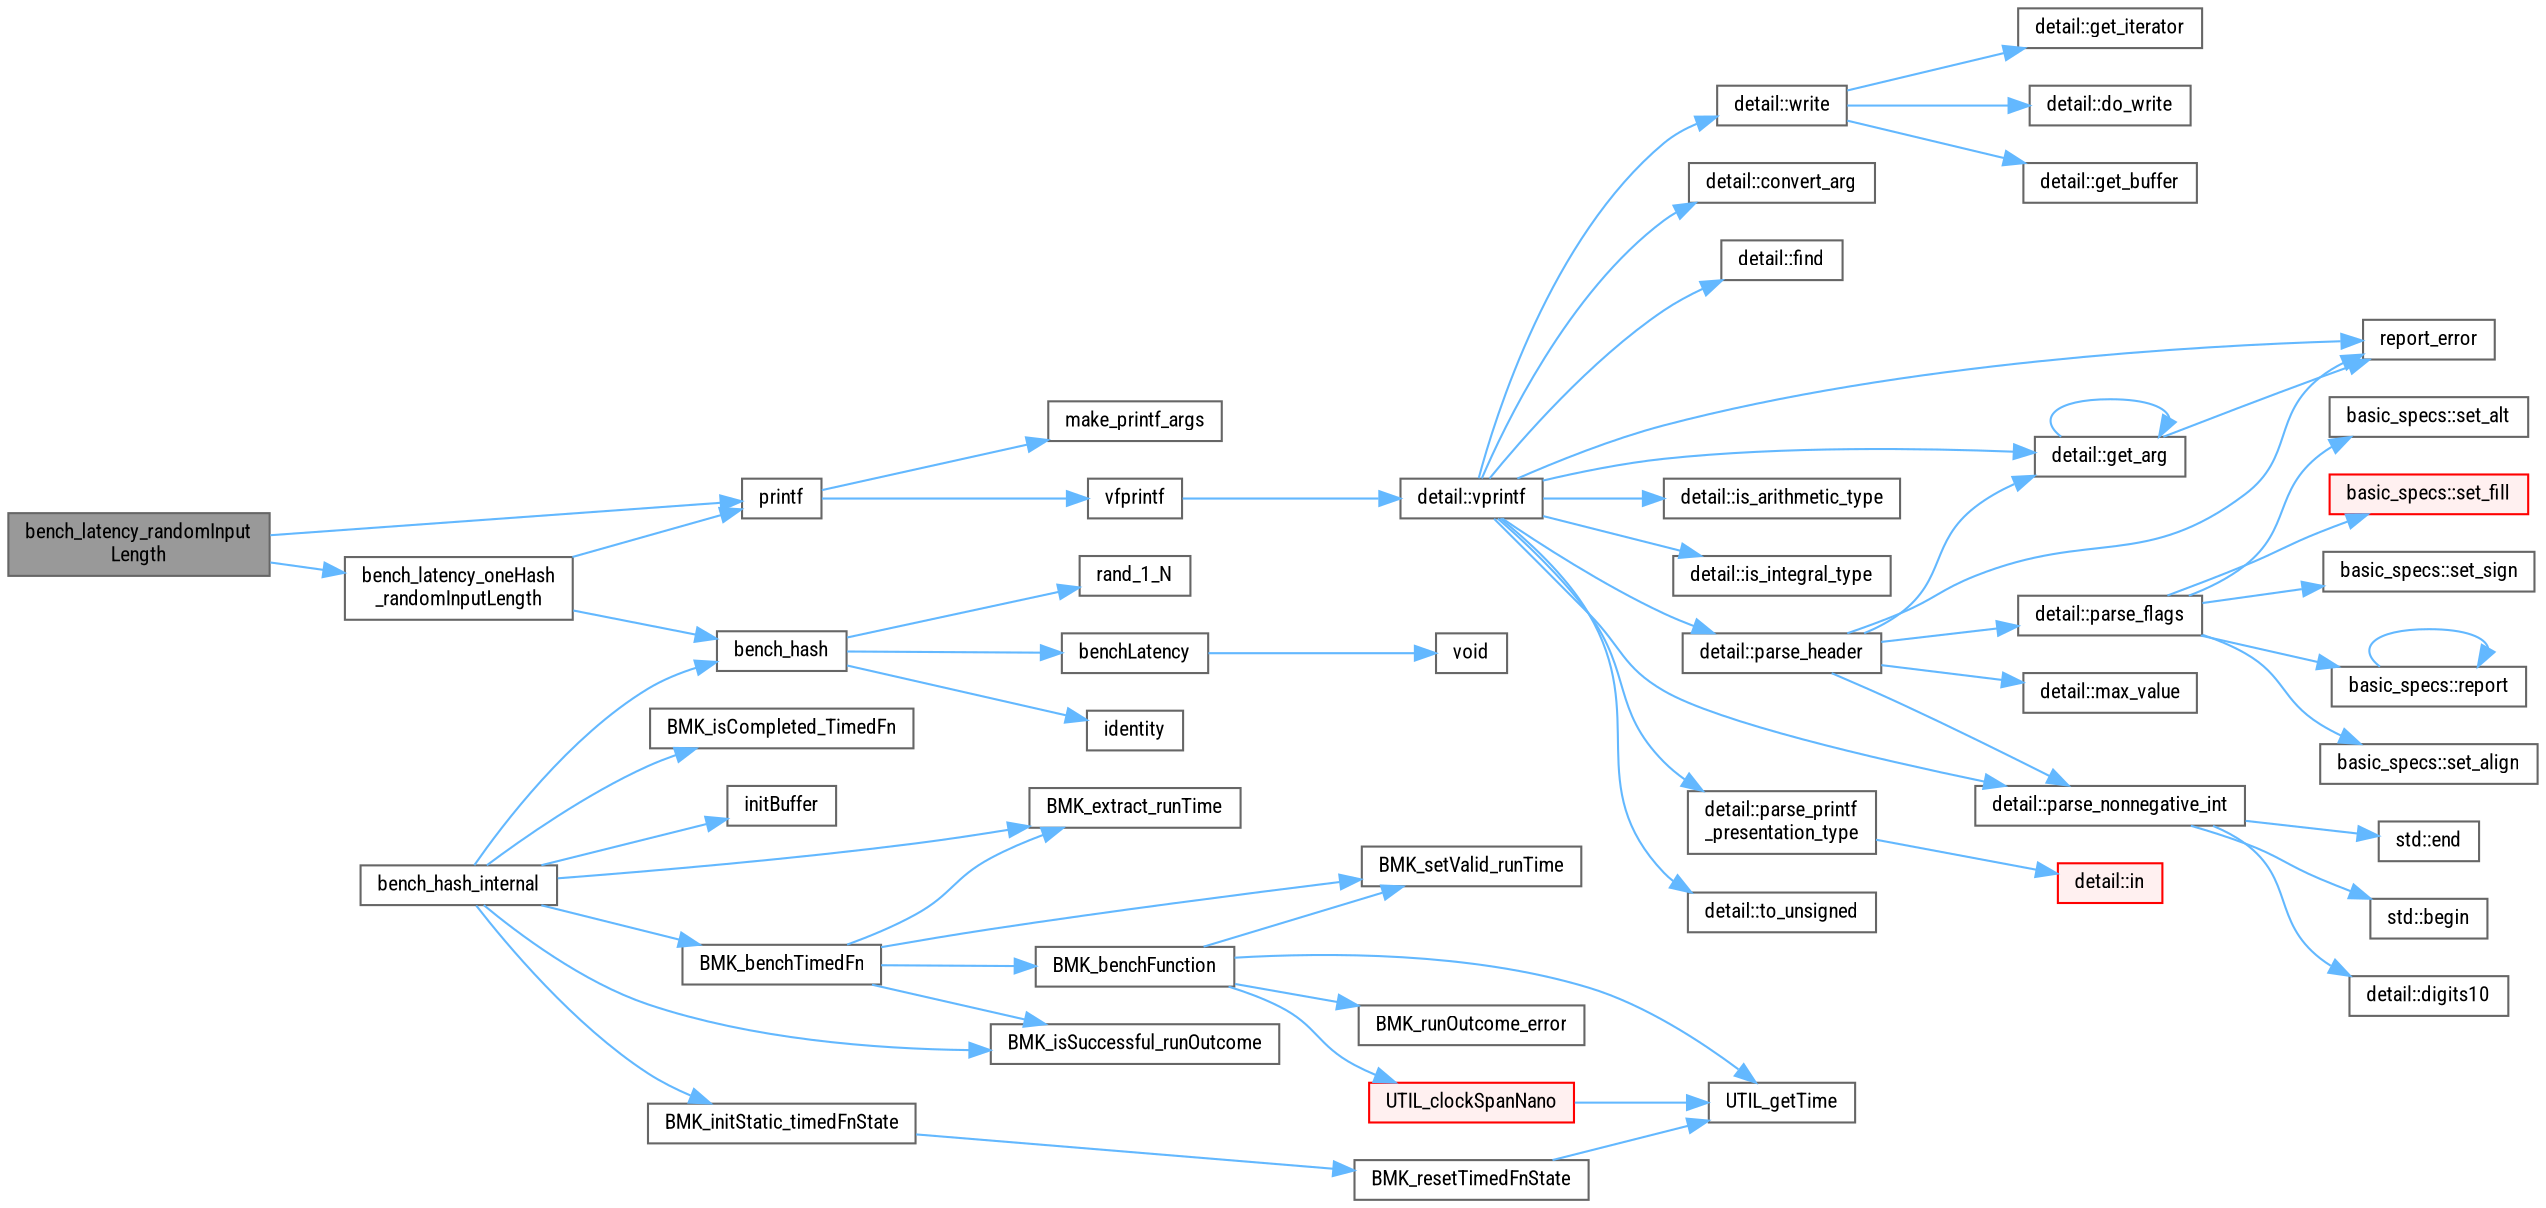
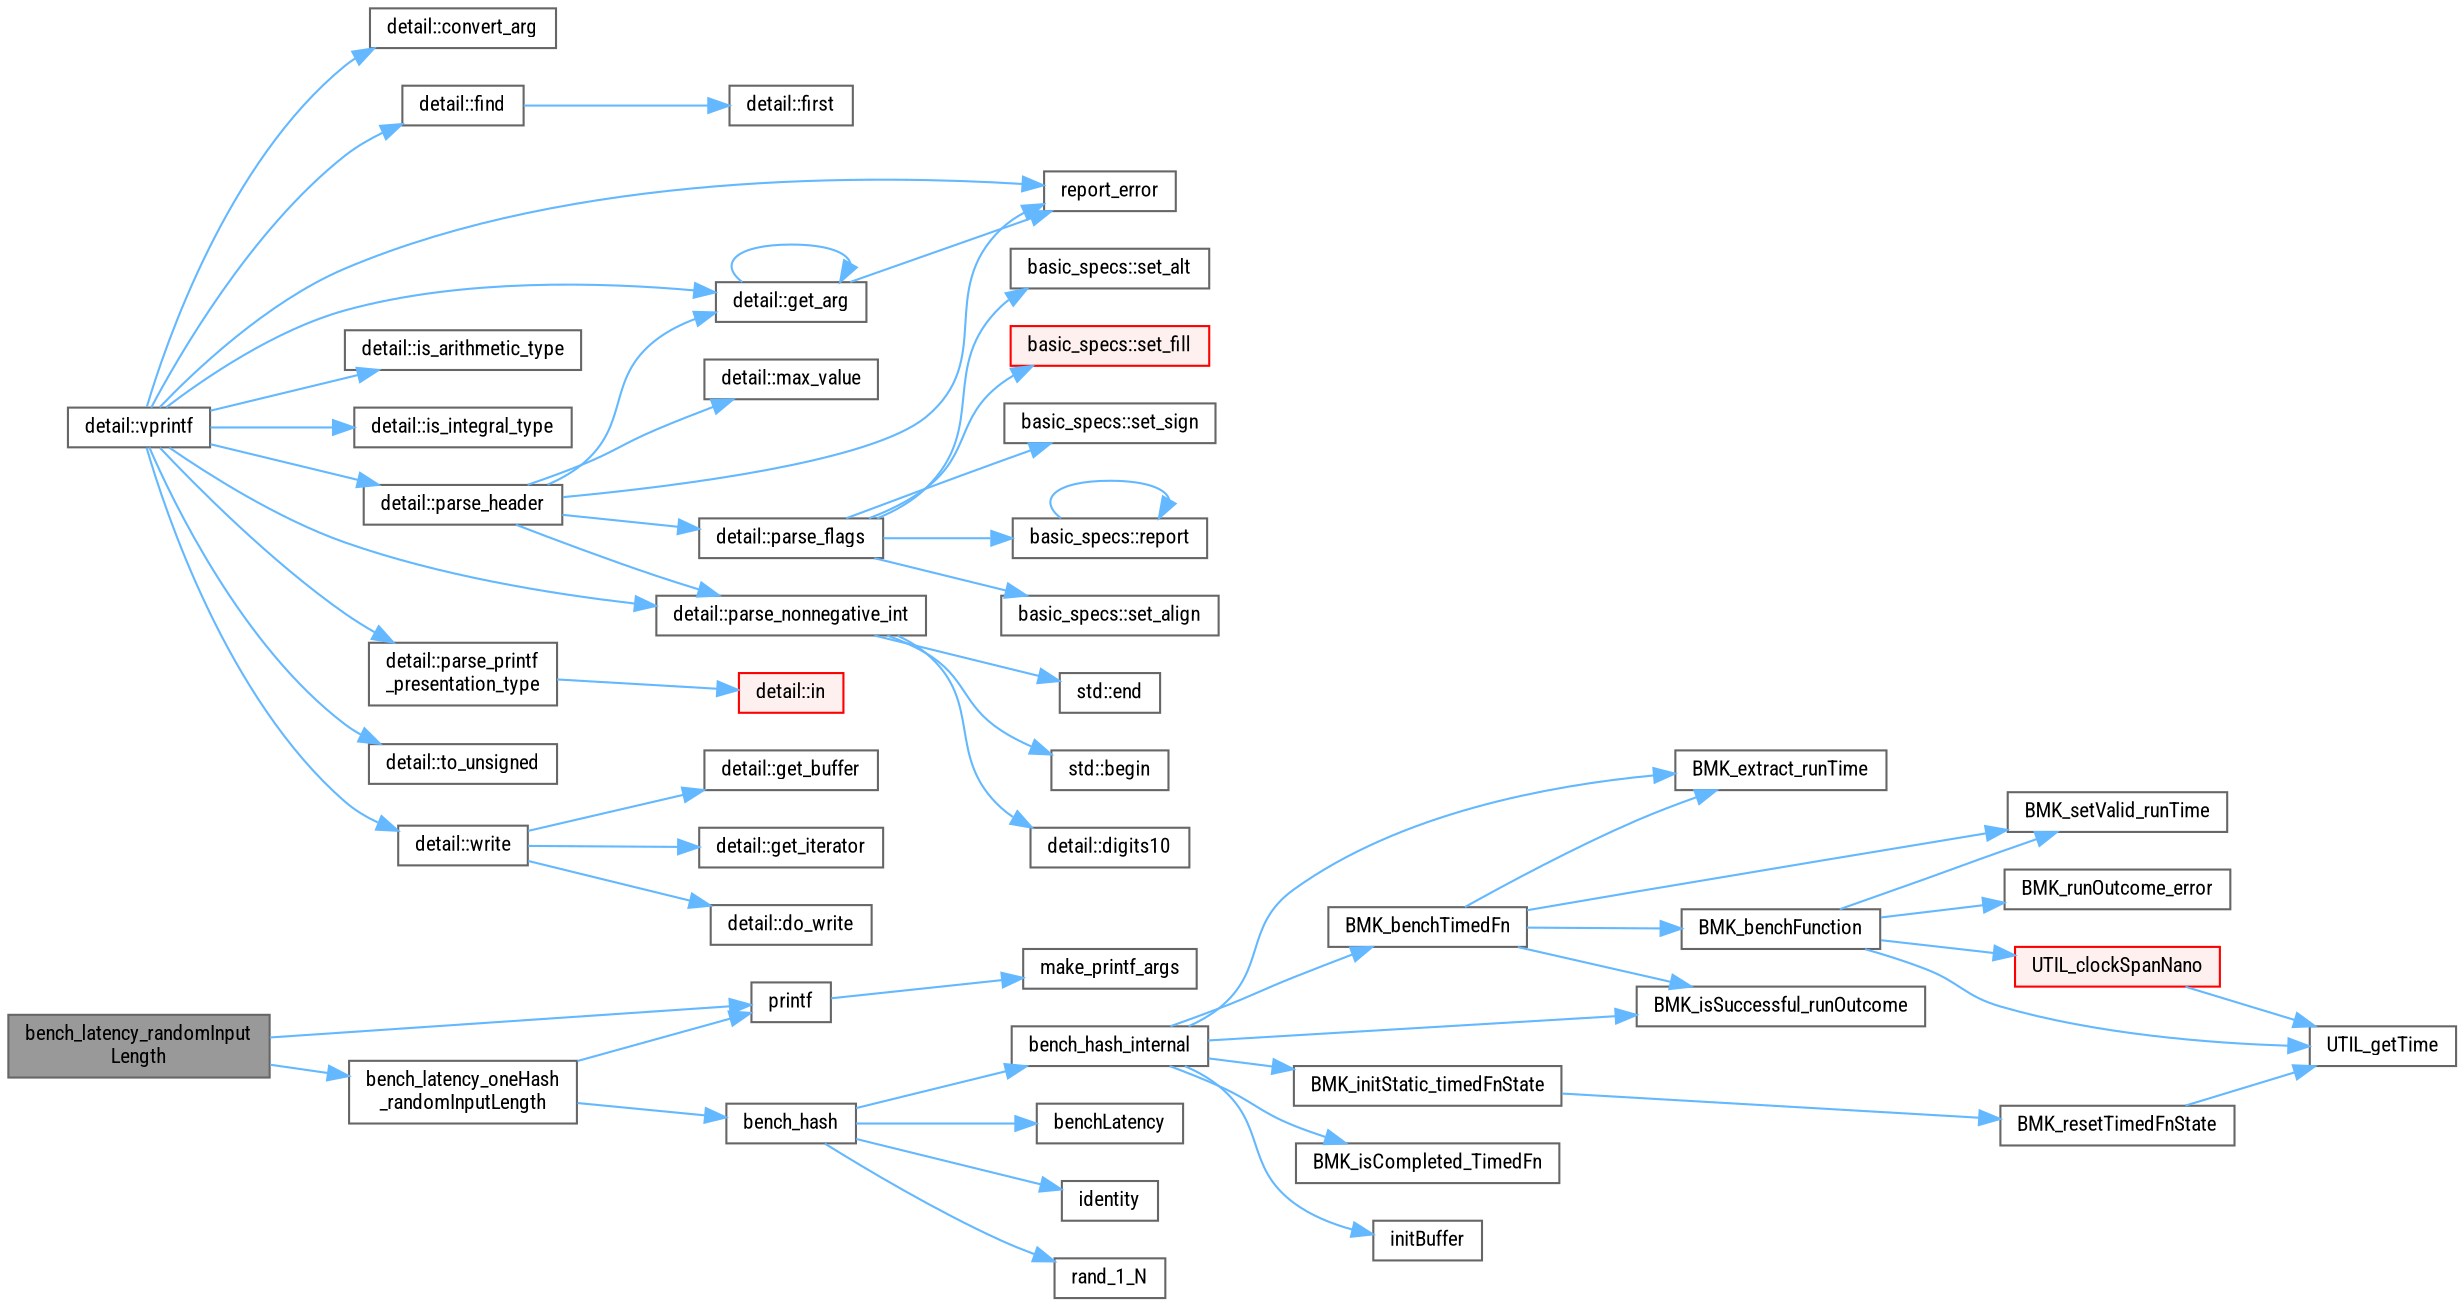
none -> (791, 106)
(1135, 499) -> none
(1472, 653) -> none
(571, 750) -> (931, 1090)
